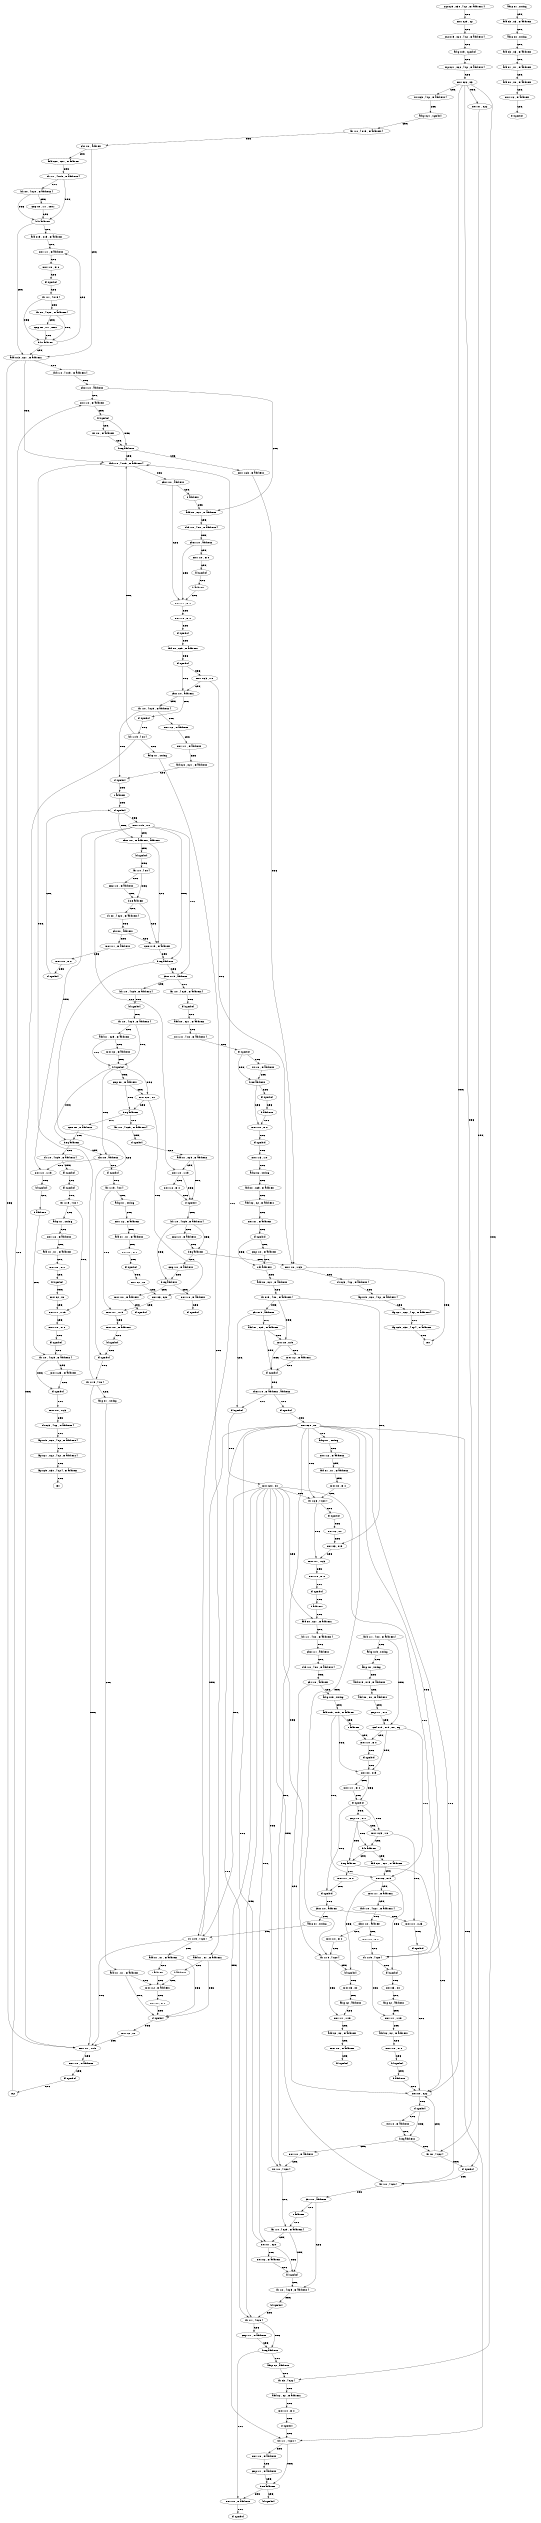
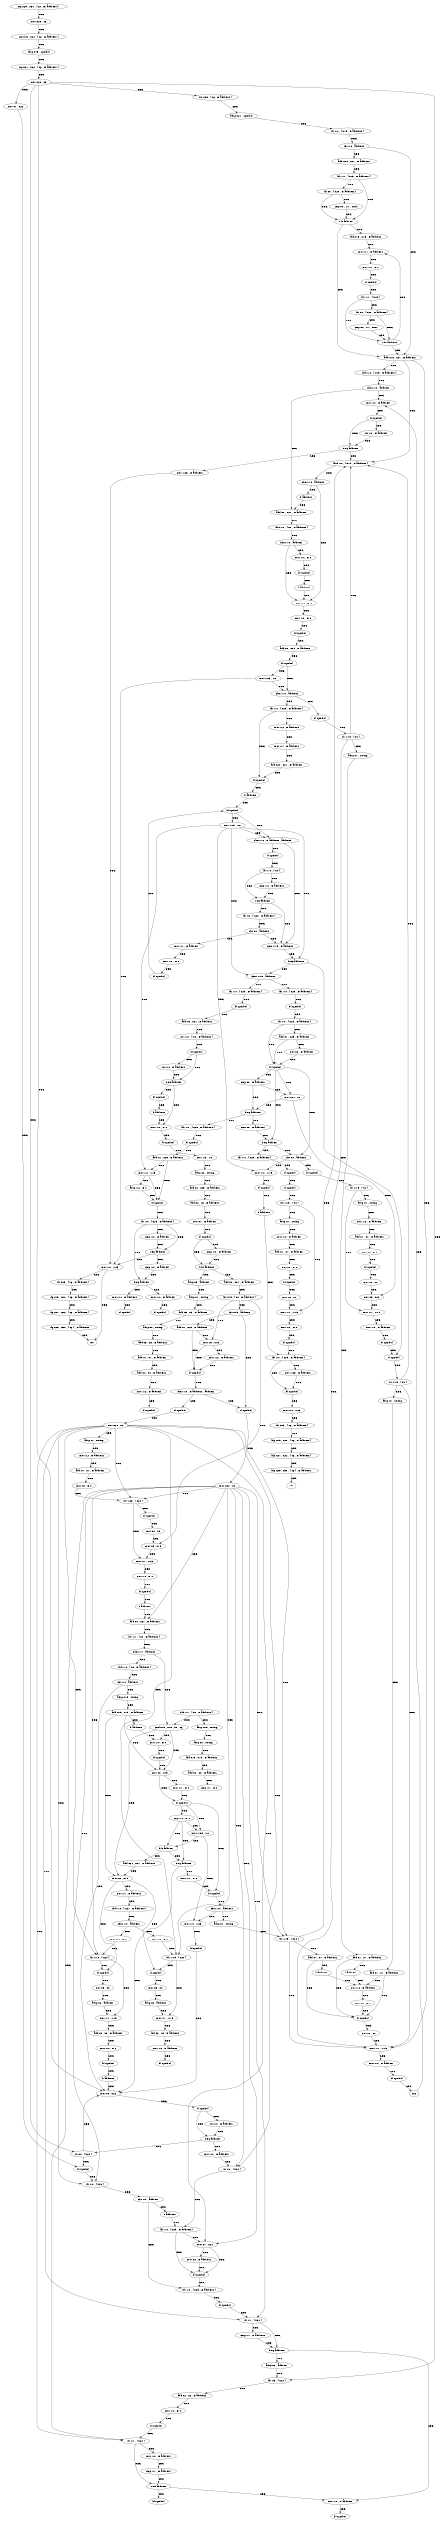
(172, 1188) -> (138, 1188)
none -> (199, 1282)
(382, 1719) -> (165, 1686)
